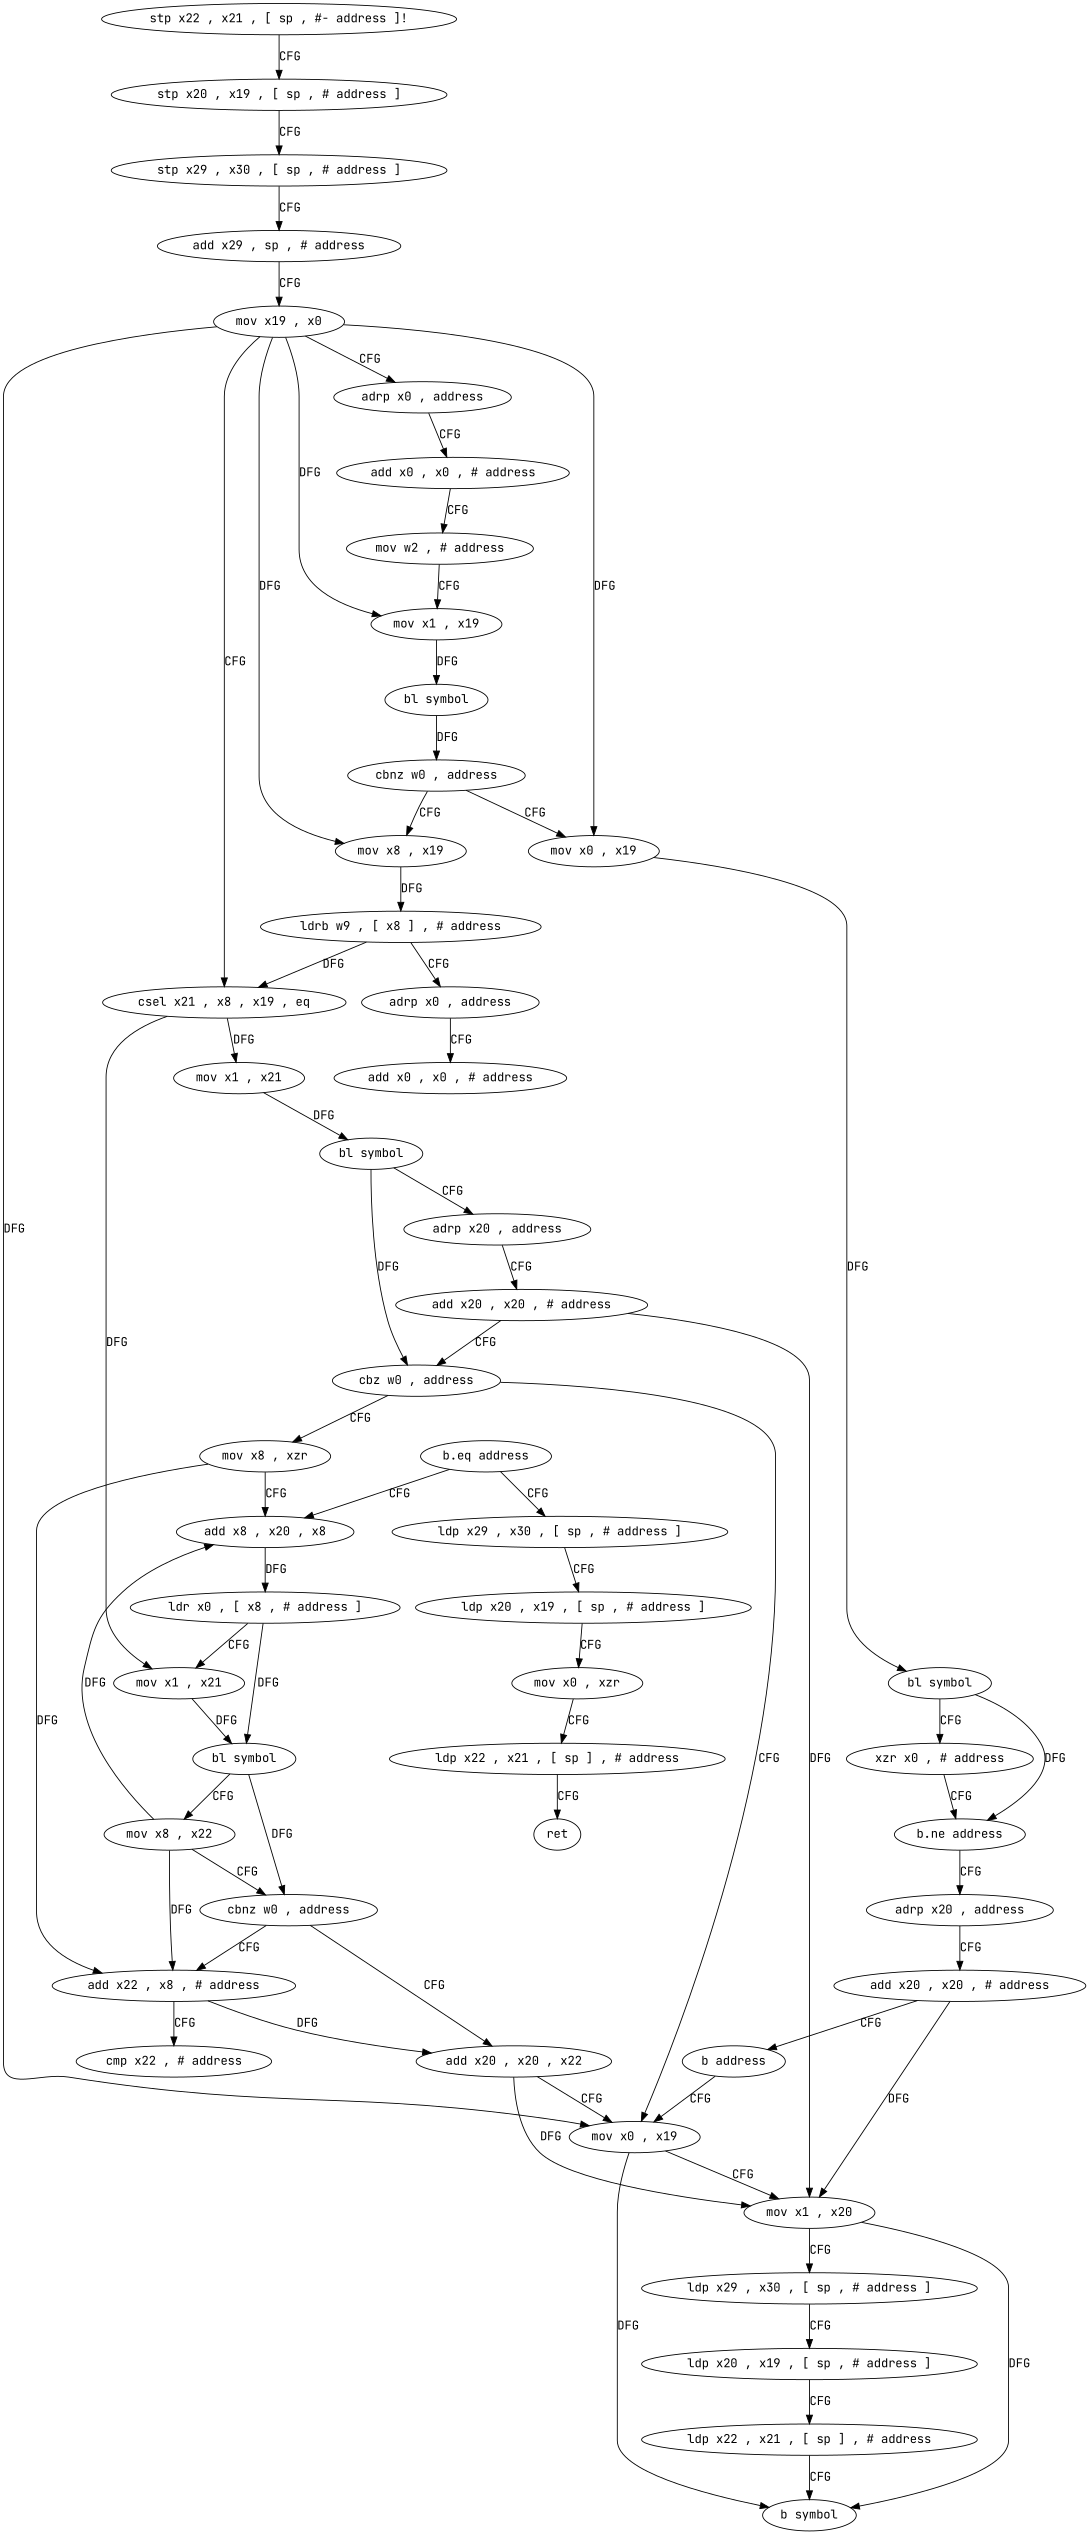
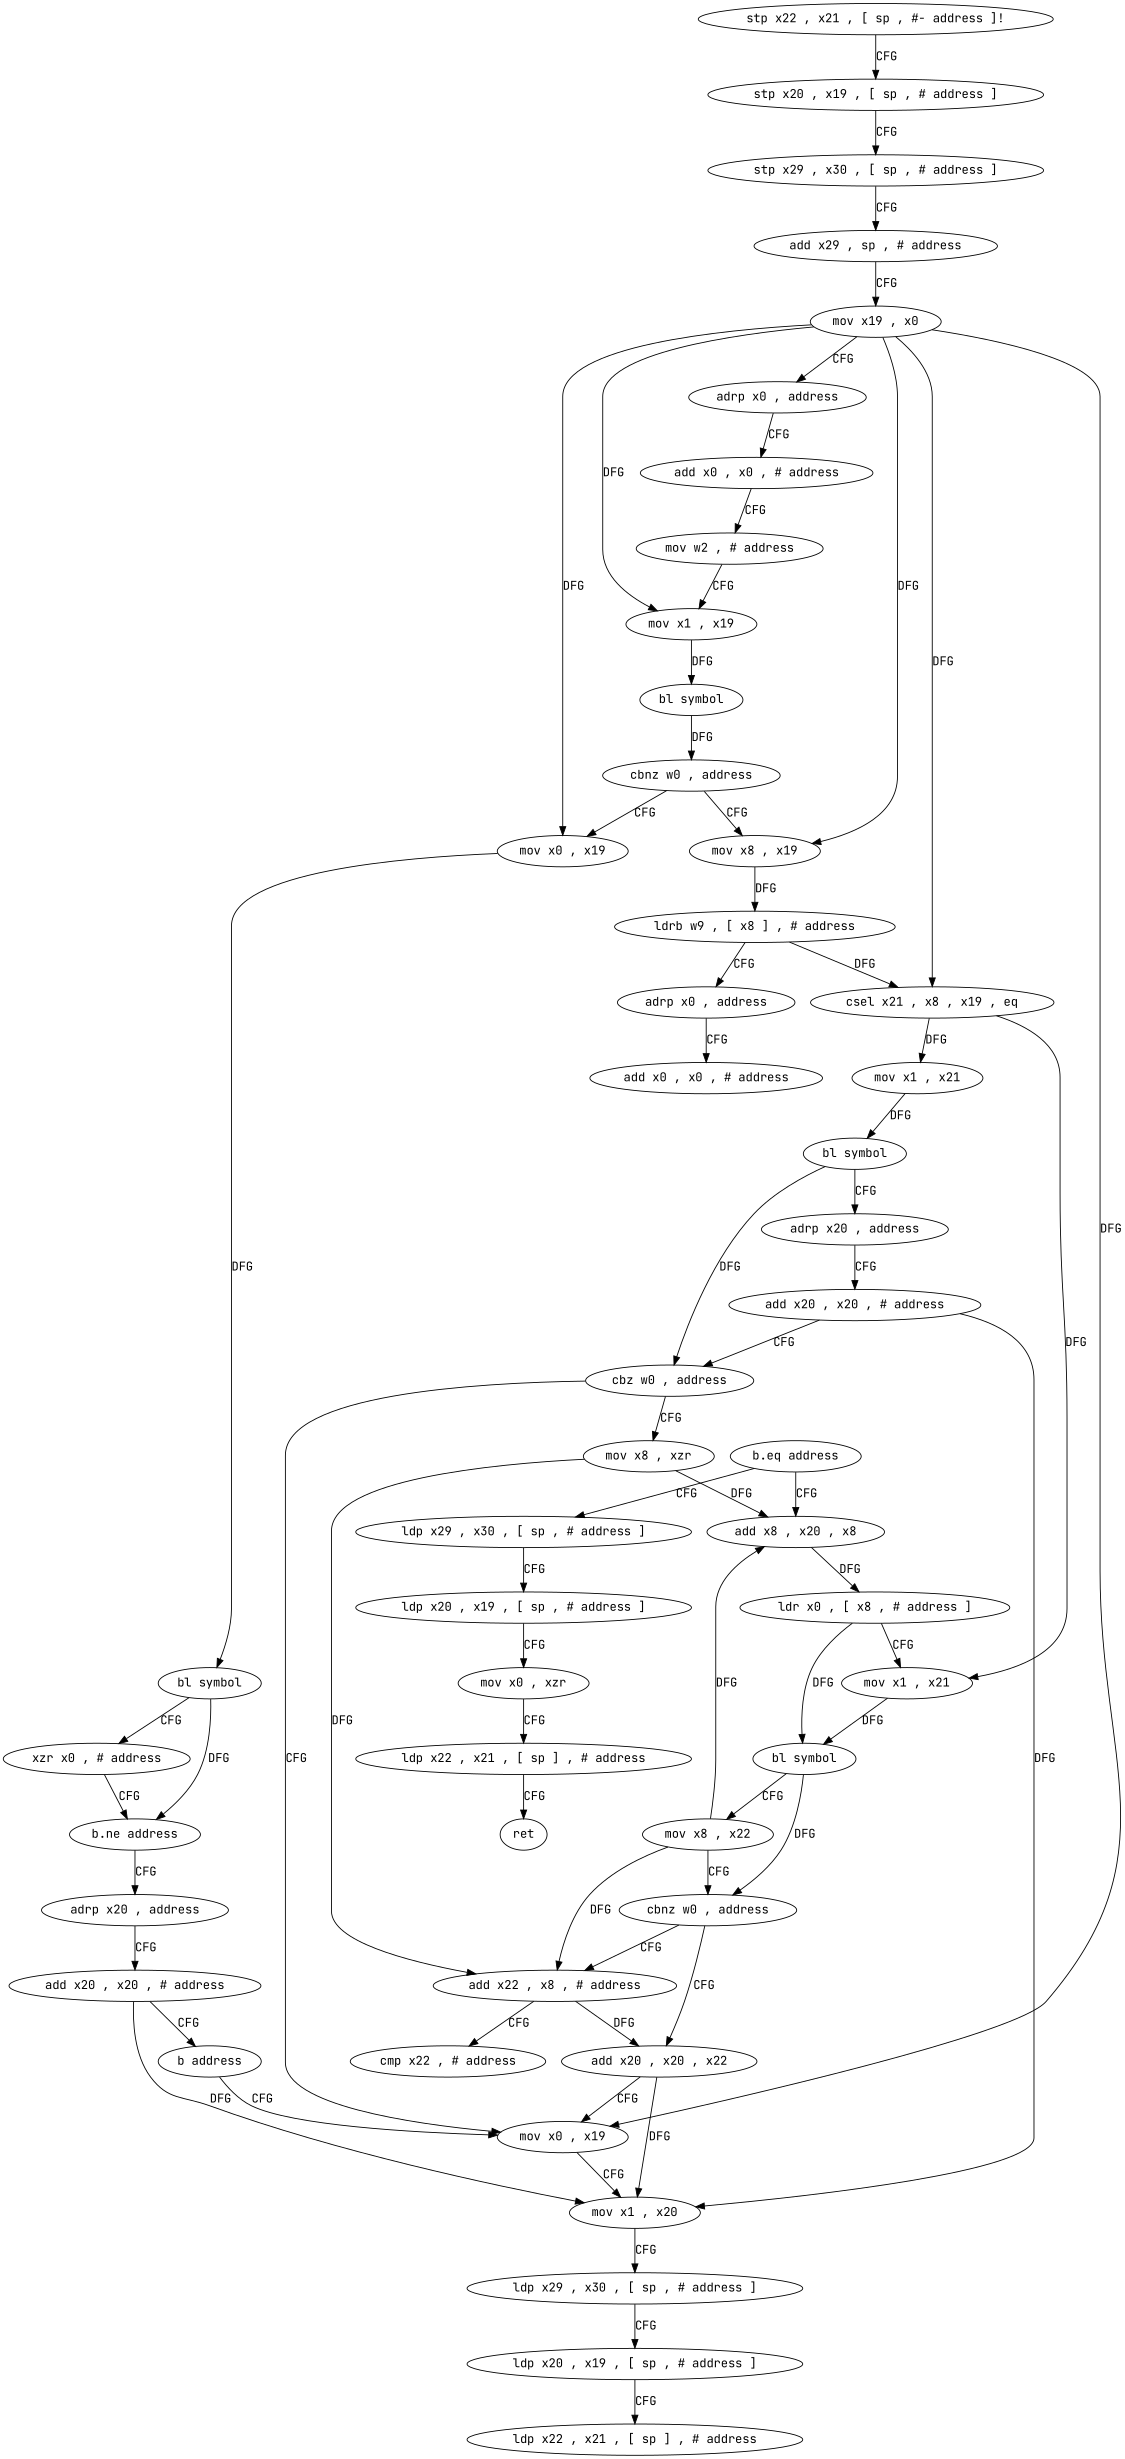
(235, 662) -> (943, 662)
(276, 1494) -> (741, 1494)
(809, 2515) -> none
